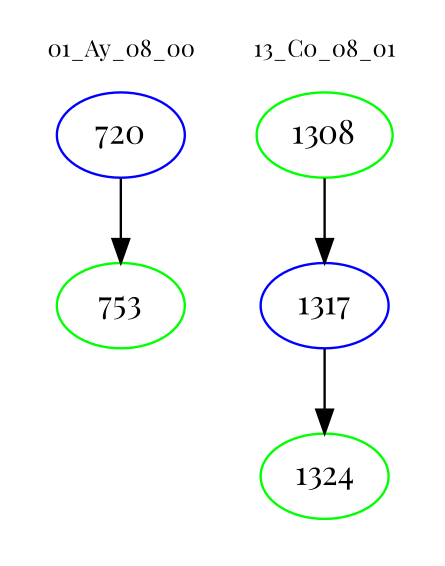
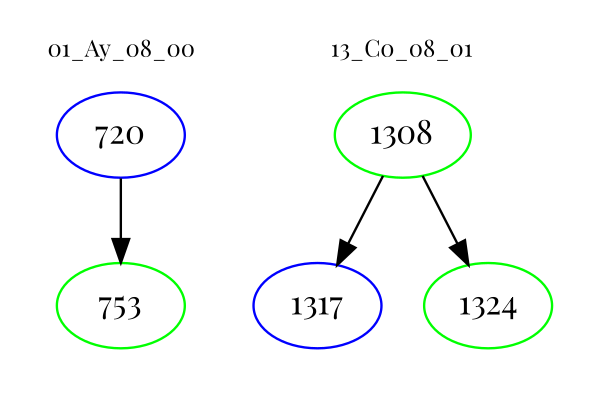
(325, 379) -> (440, 210)
